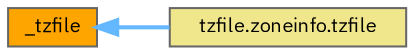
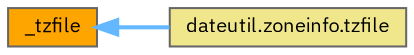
(288, 27) -> (288, 27)
